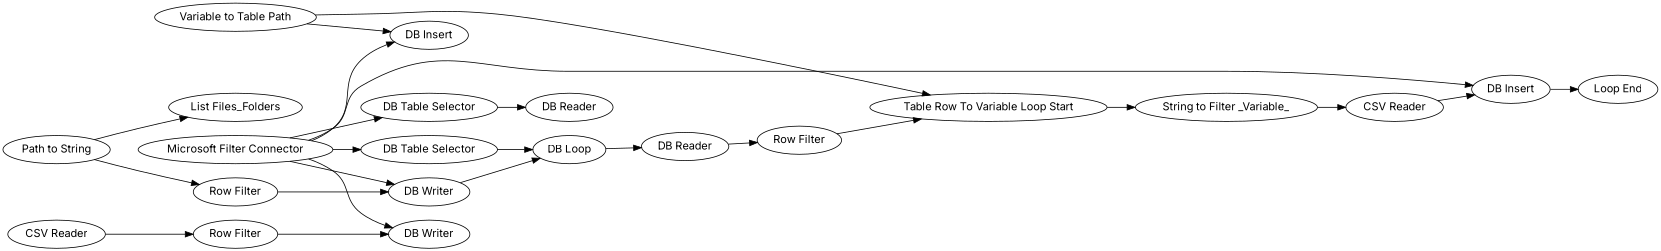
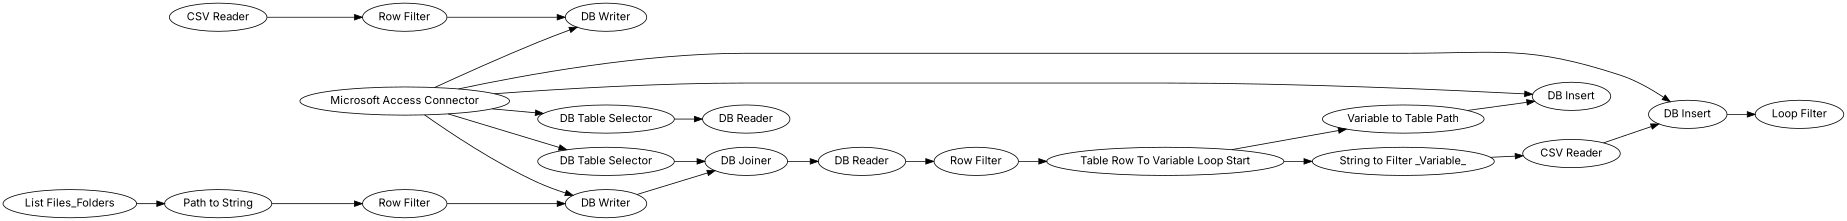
(621, 33) -> (1285, 140)
(1618, 89) -> (1799, 114)
(137, 129) -> (147, 204)
(235, 150) -> (405, 101)
(569, 150) -> (746, 161)
